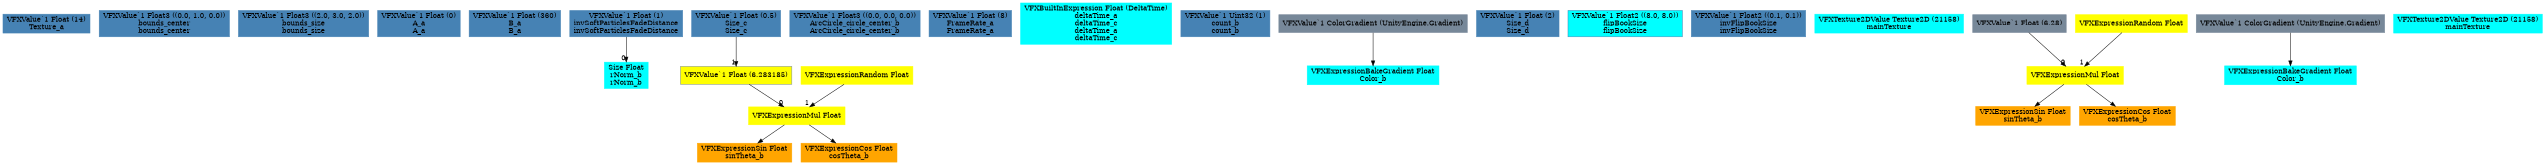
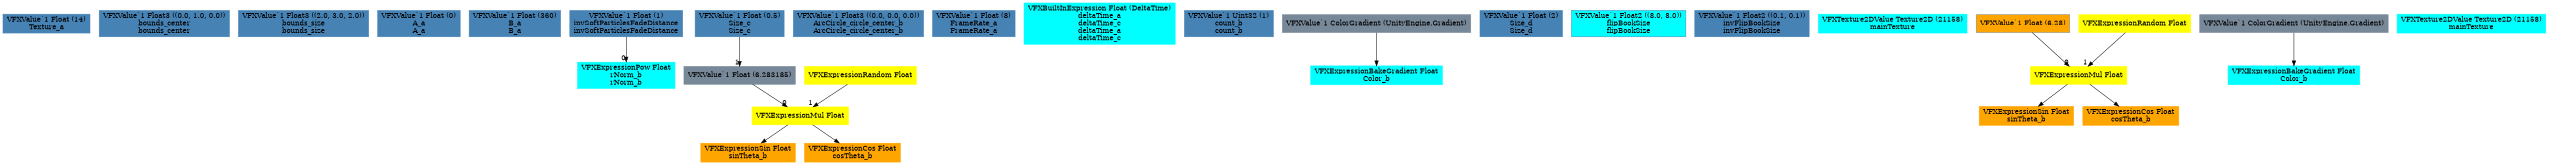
(2019, 24) -> (2023, 24)
(626, 75) -> (626, 75)
(736, 75) -> (740, 75)
